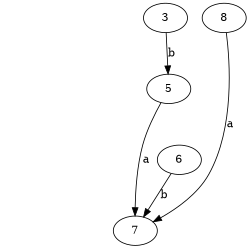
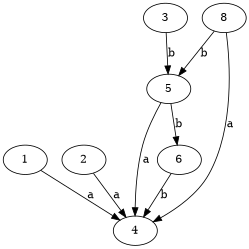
none -> (199, 50)
none -> (173, 120)
none -> (25, 160)
none -> (84, 160)
(135, 231) -> (135, 231)
